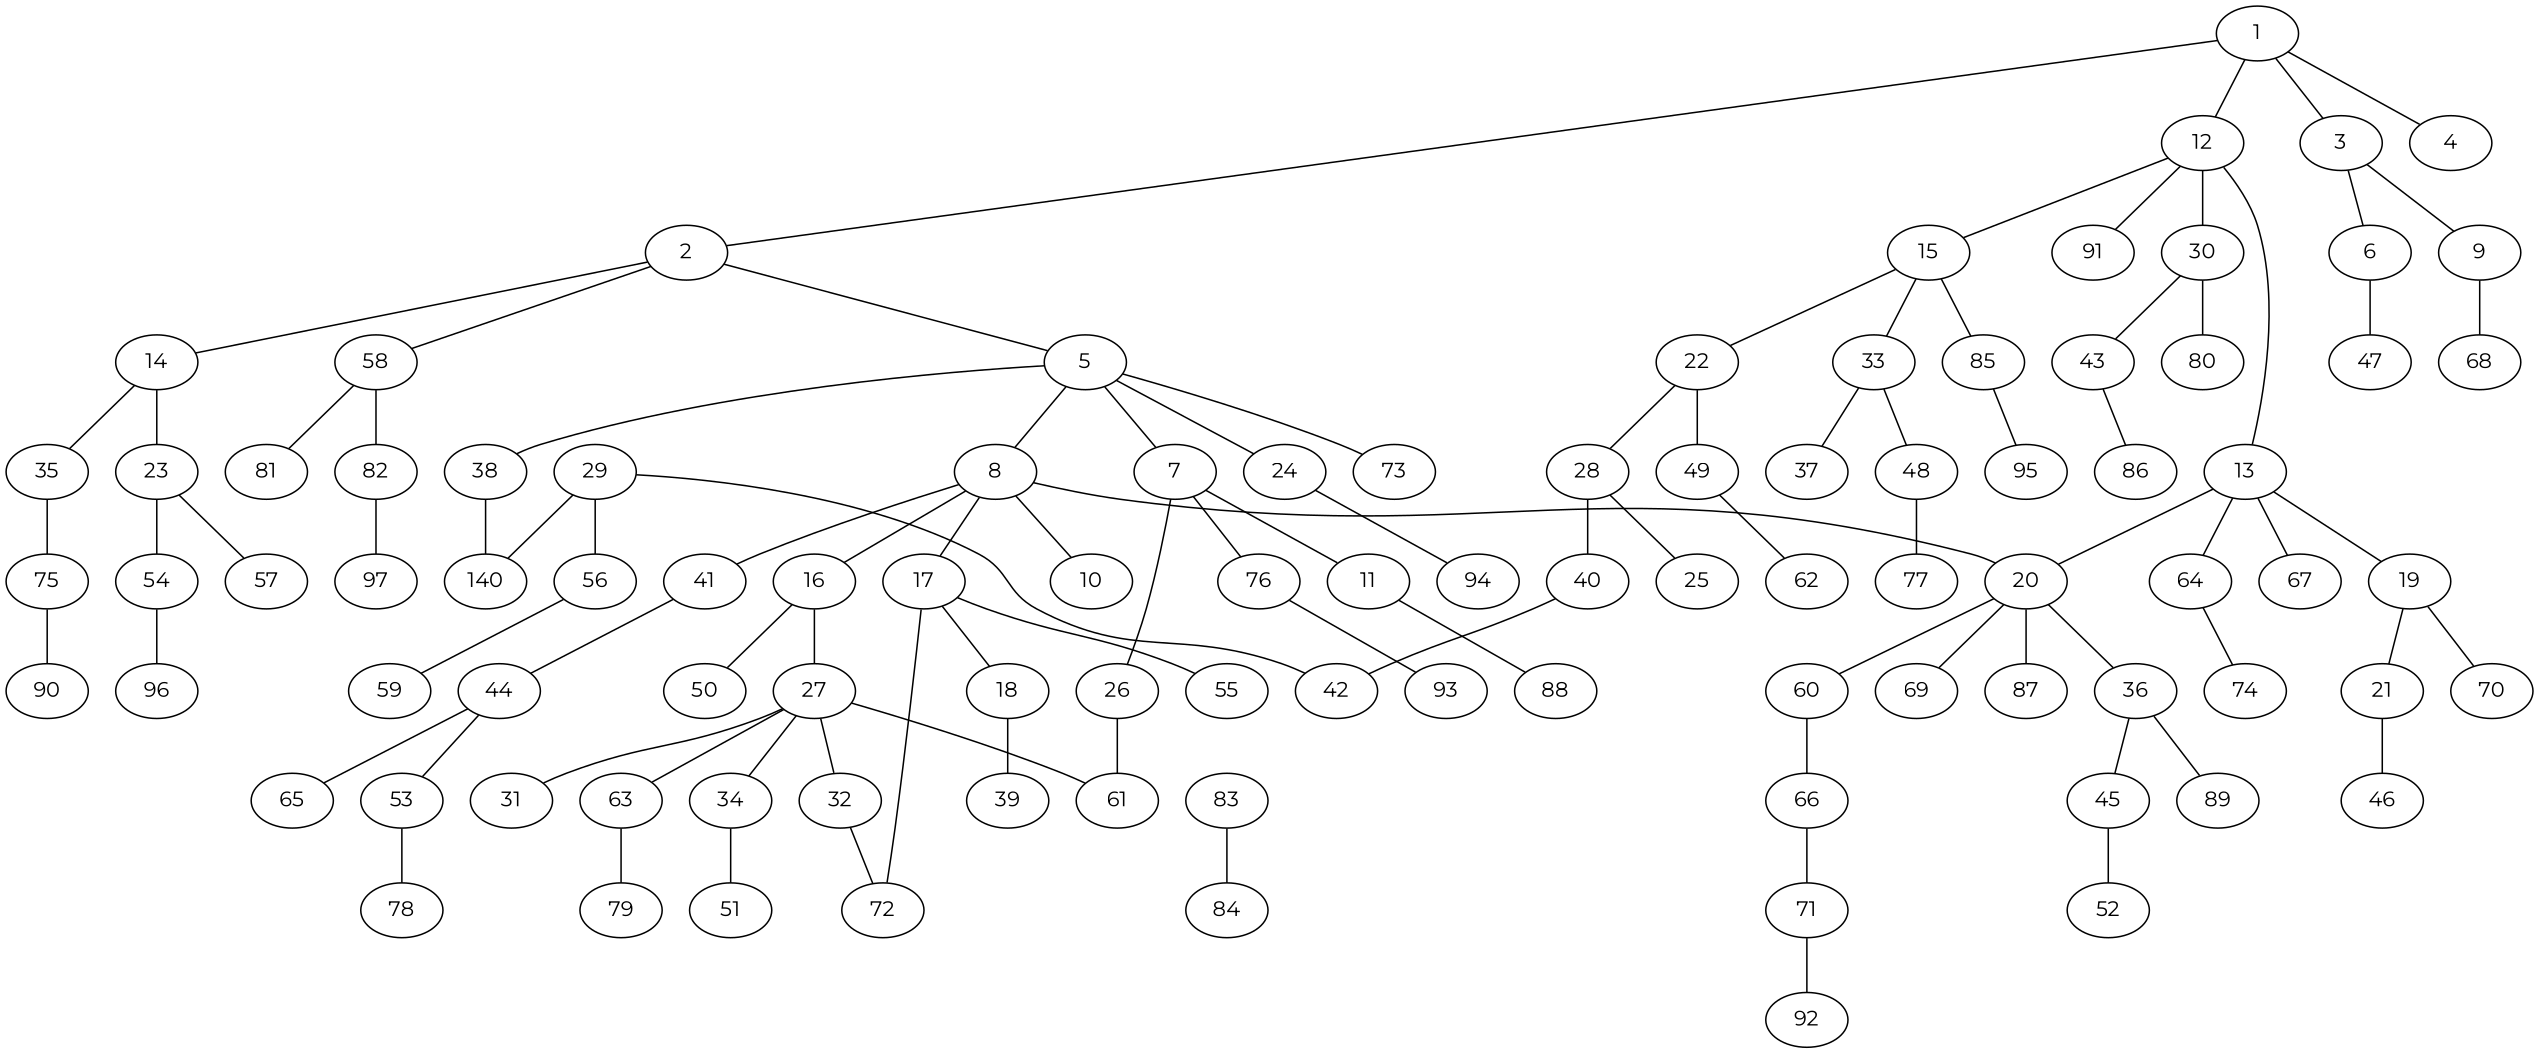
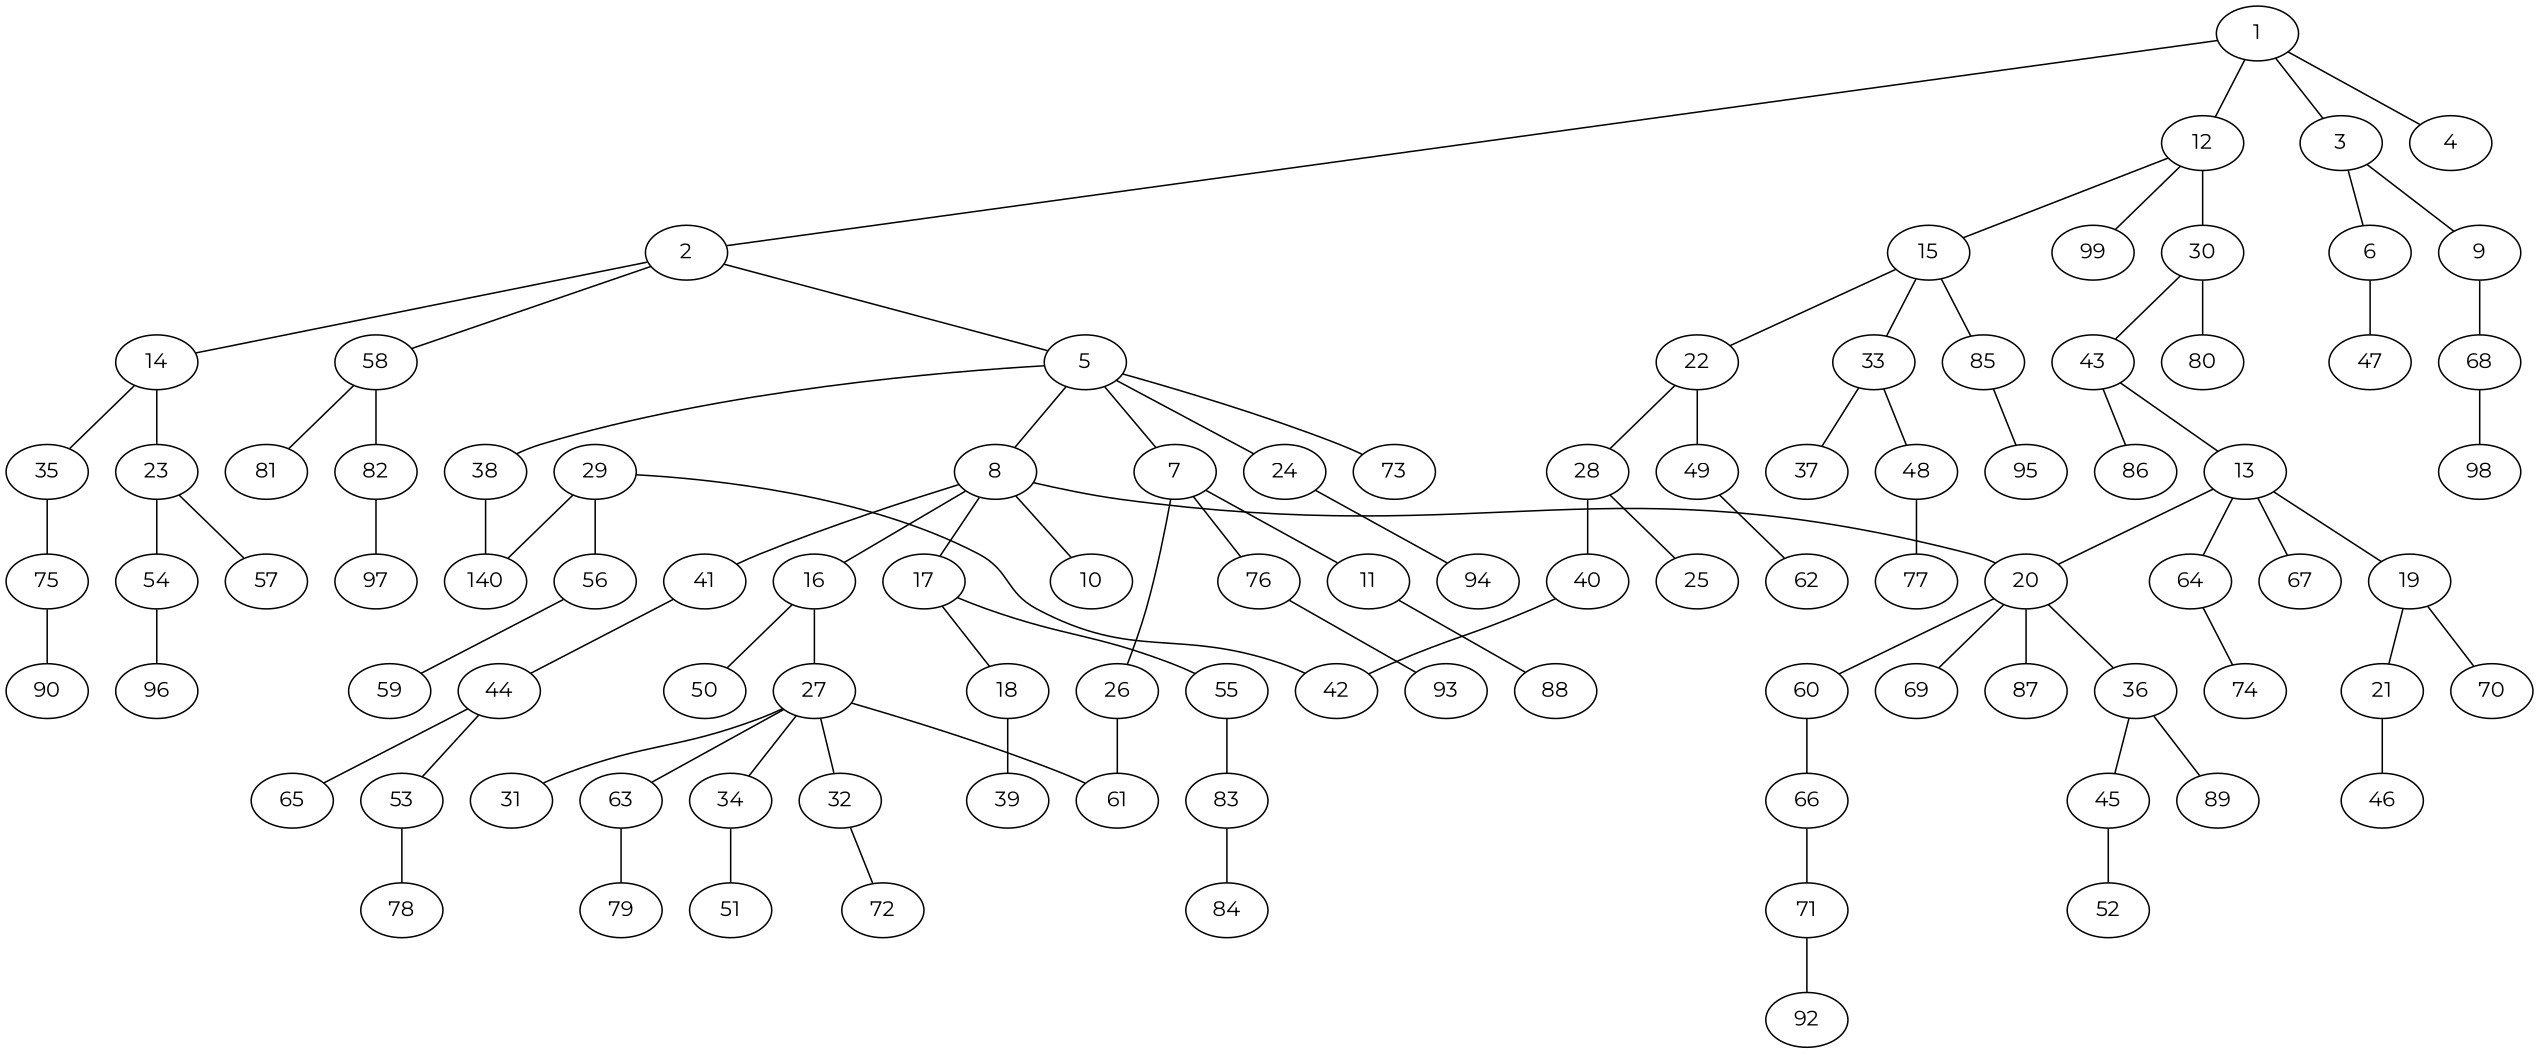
(2093, 253) -> (2093, 253)
(2269, 301) -> (2169, 417)
none -> (2480, 472)
(905, 746) -> none
none -> (1227, 746)
